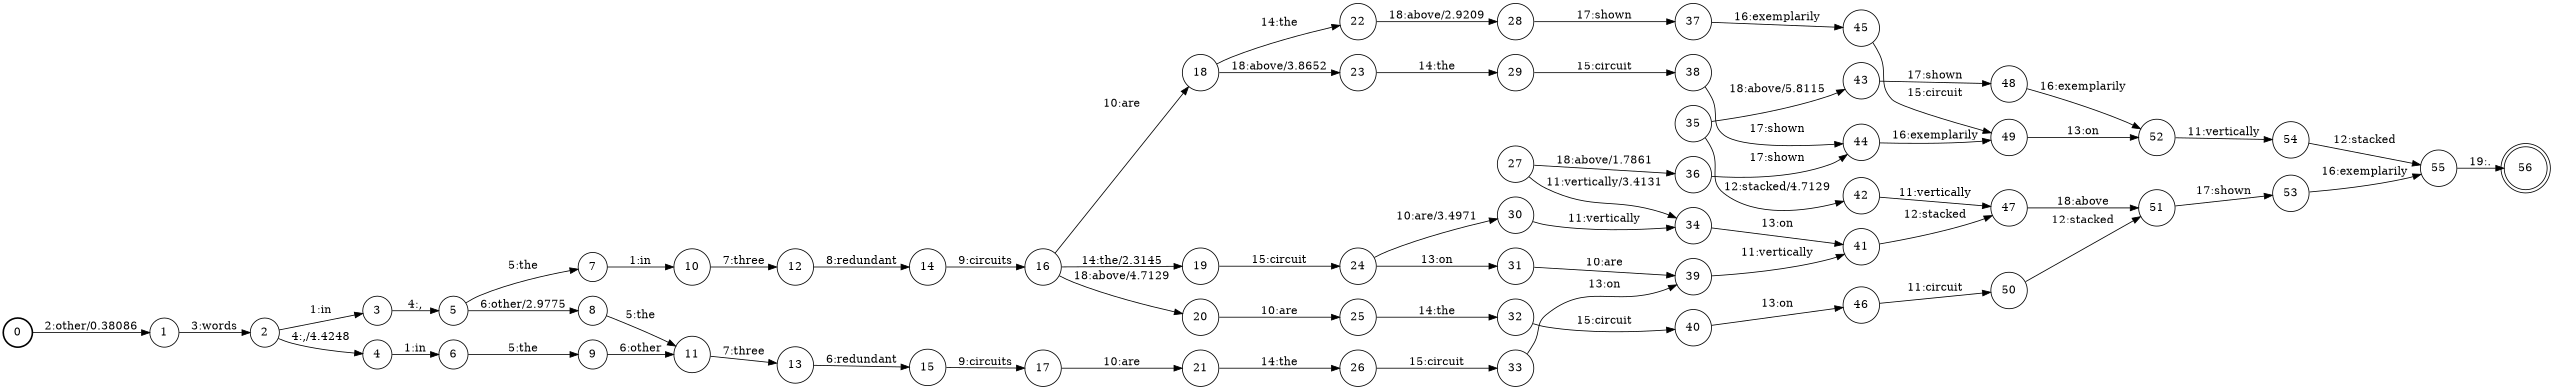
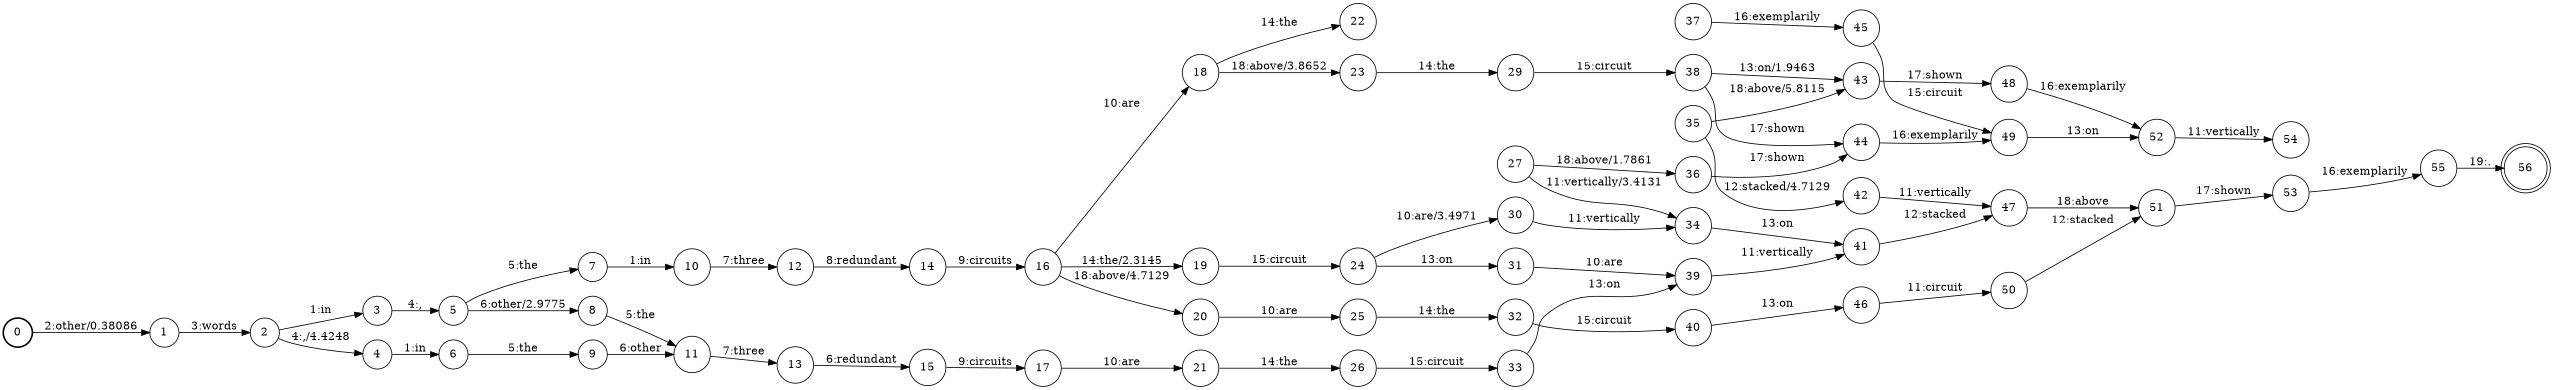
(1516, 22) -> none
none -> (1773, 77)
(2361, 153) -> none
